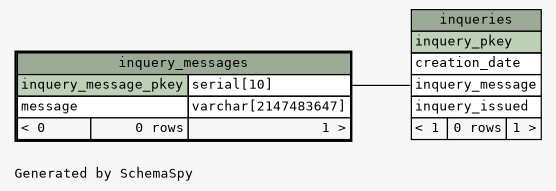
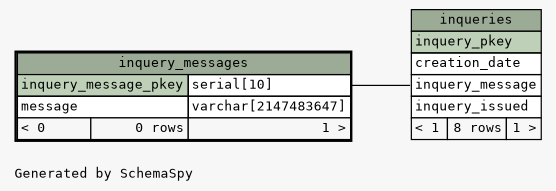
(478, 128) -> (478, 128)
